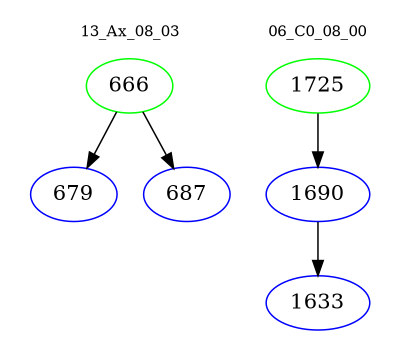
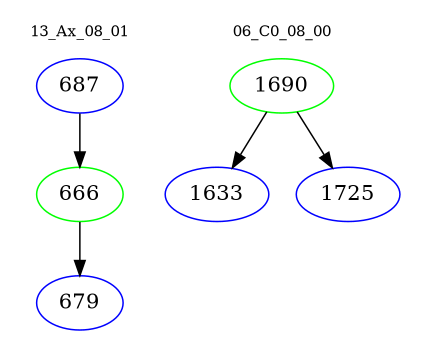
(130, 32) -> (80, 32)
(318, 86) -> (348, 194)
(155, 133) -> (80, 133)
(318, 133) -> (311, 133)
(318, 194) -> (282, 86)
